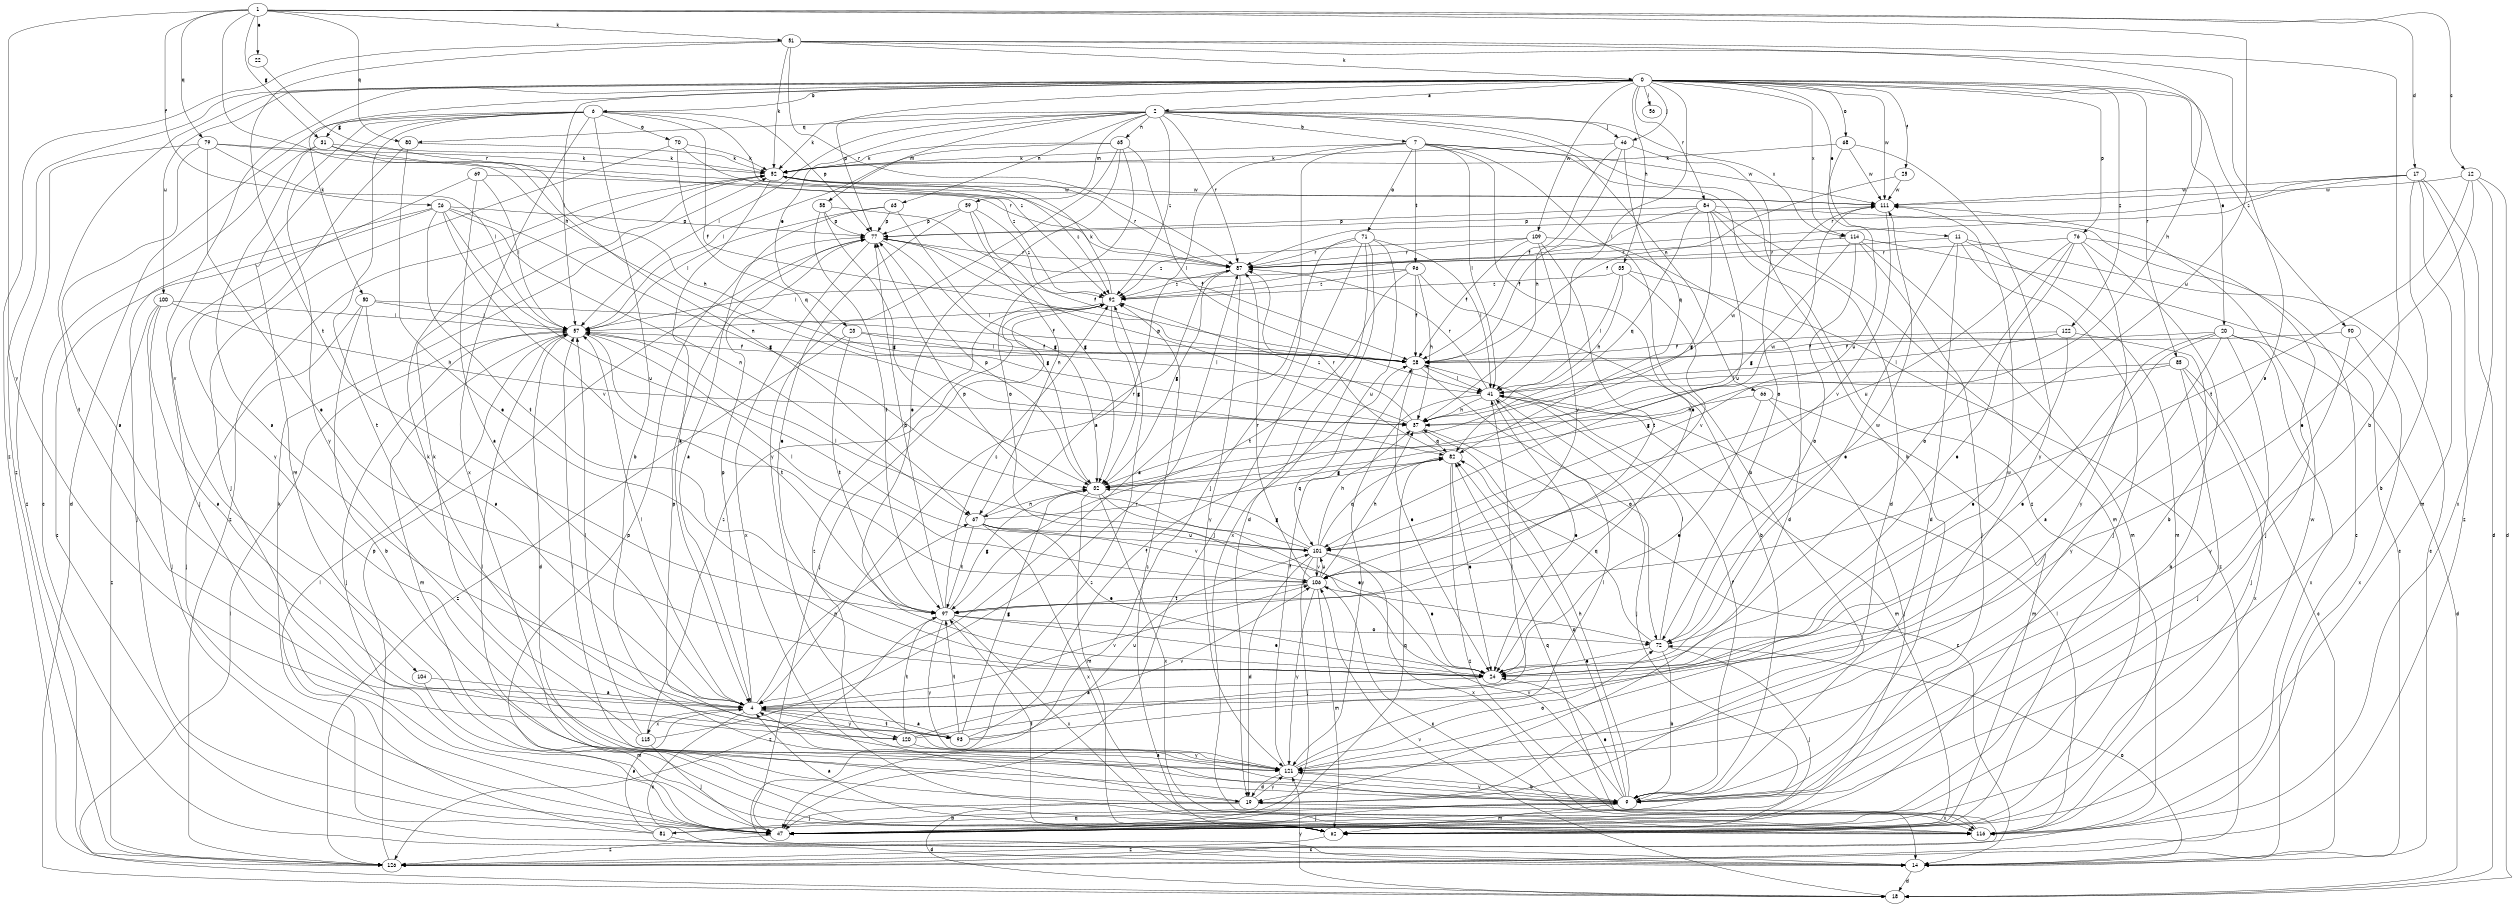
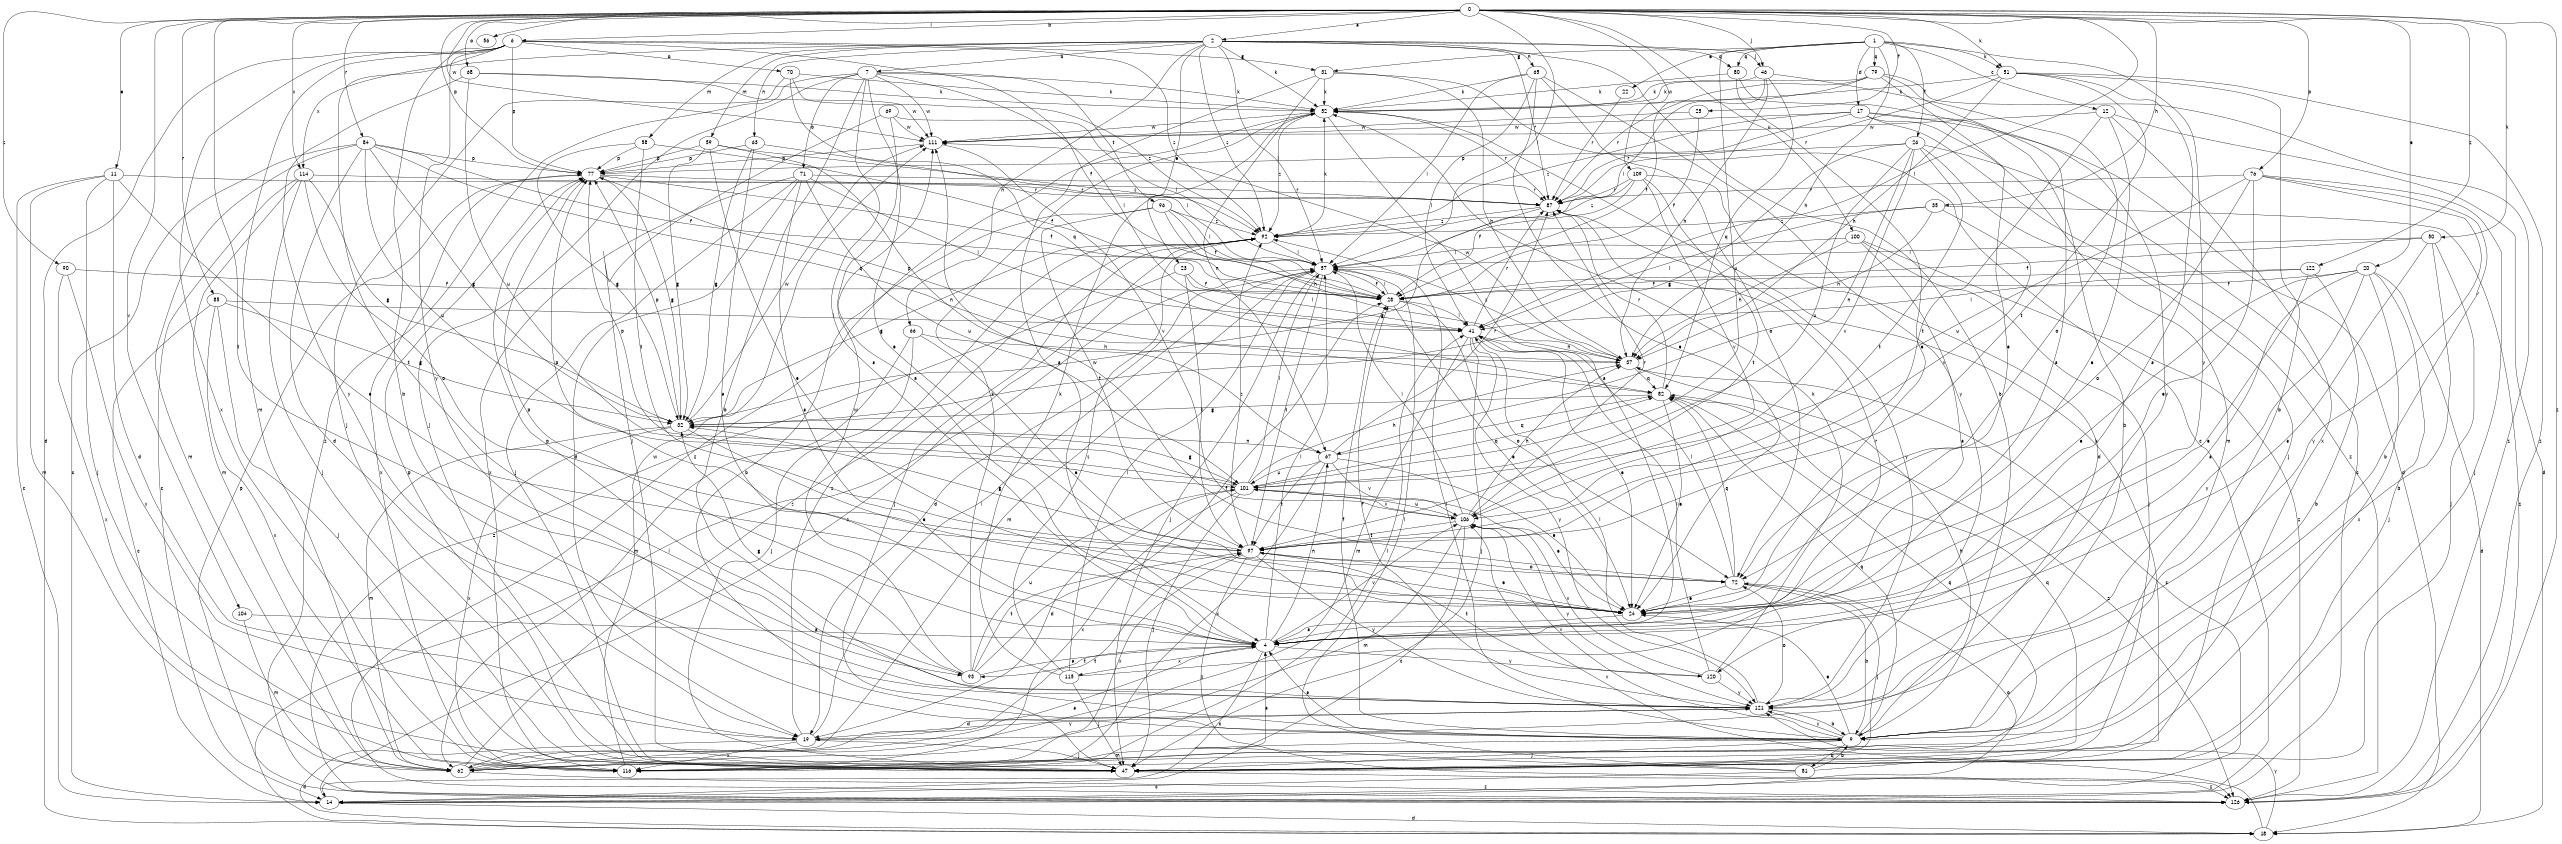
(1215, 61) -> (1746, 12)
none -> (961, 301)
(1898, 694) -> (316, 653)
